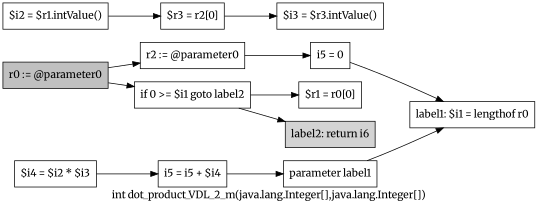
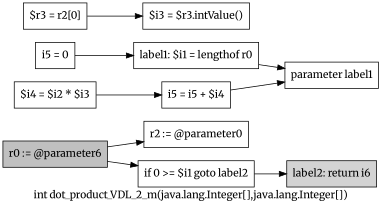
(56, 16) -> none
(274, 56) -> none
(56, 75) -> (55, 154)
(330, 95) -> none
(402, 146) -> (268, 66)
